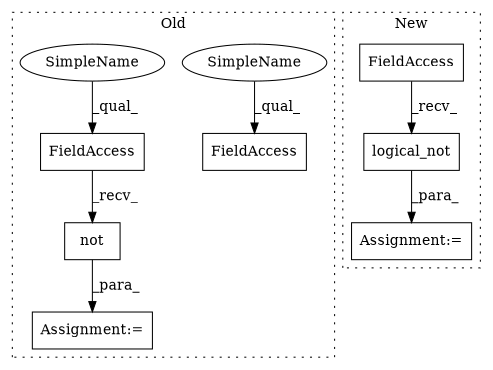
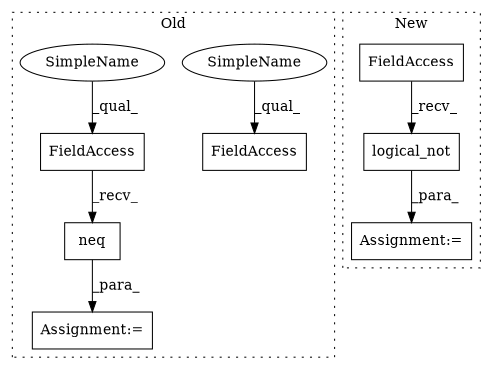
(92, 241) -> (92, 241)
